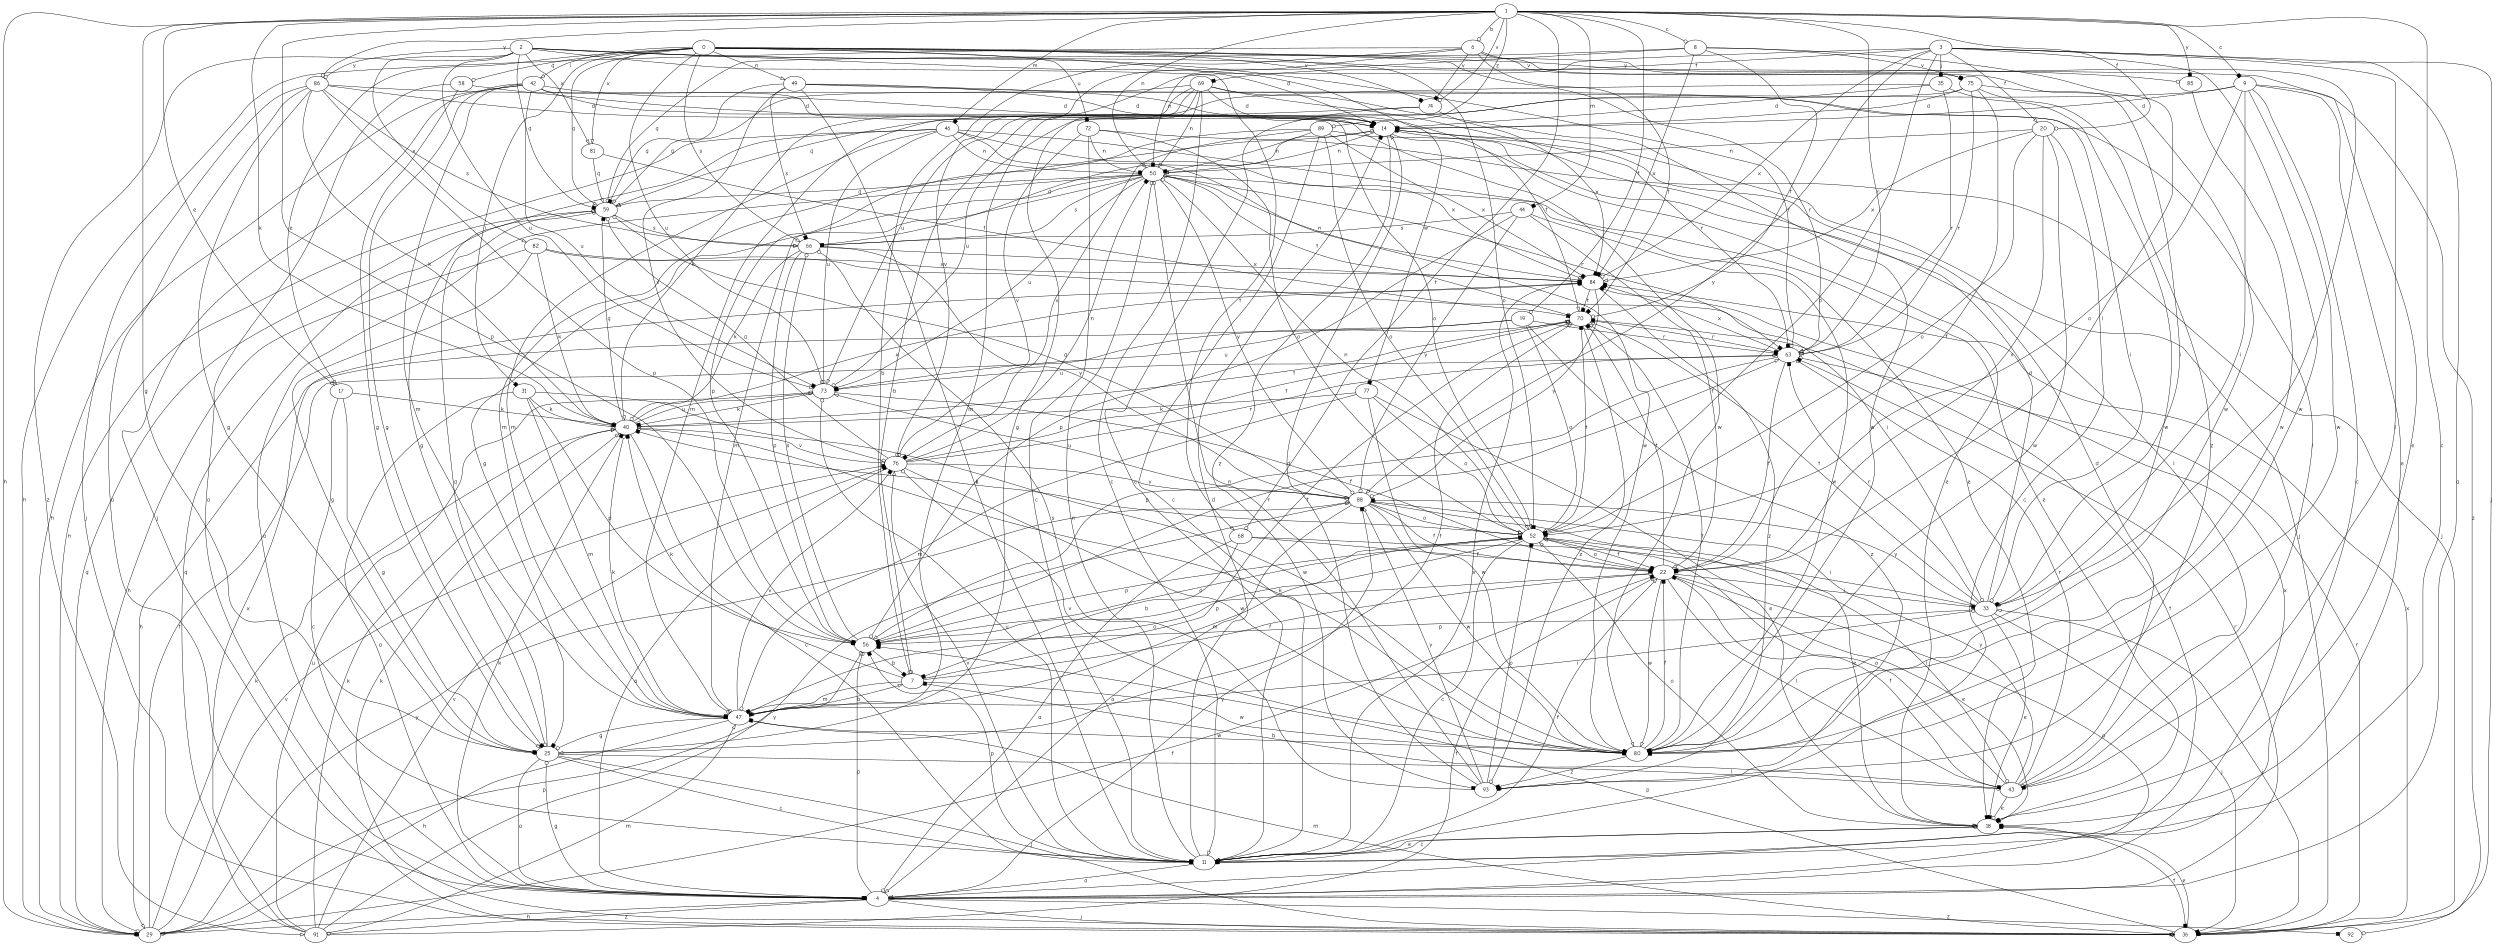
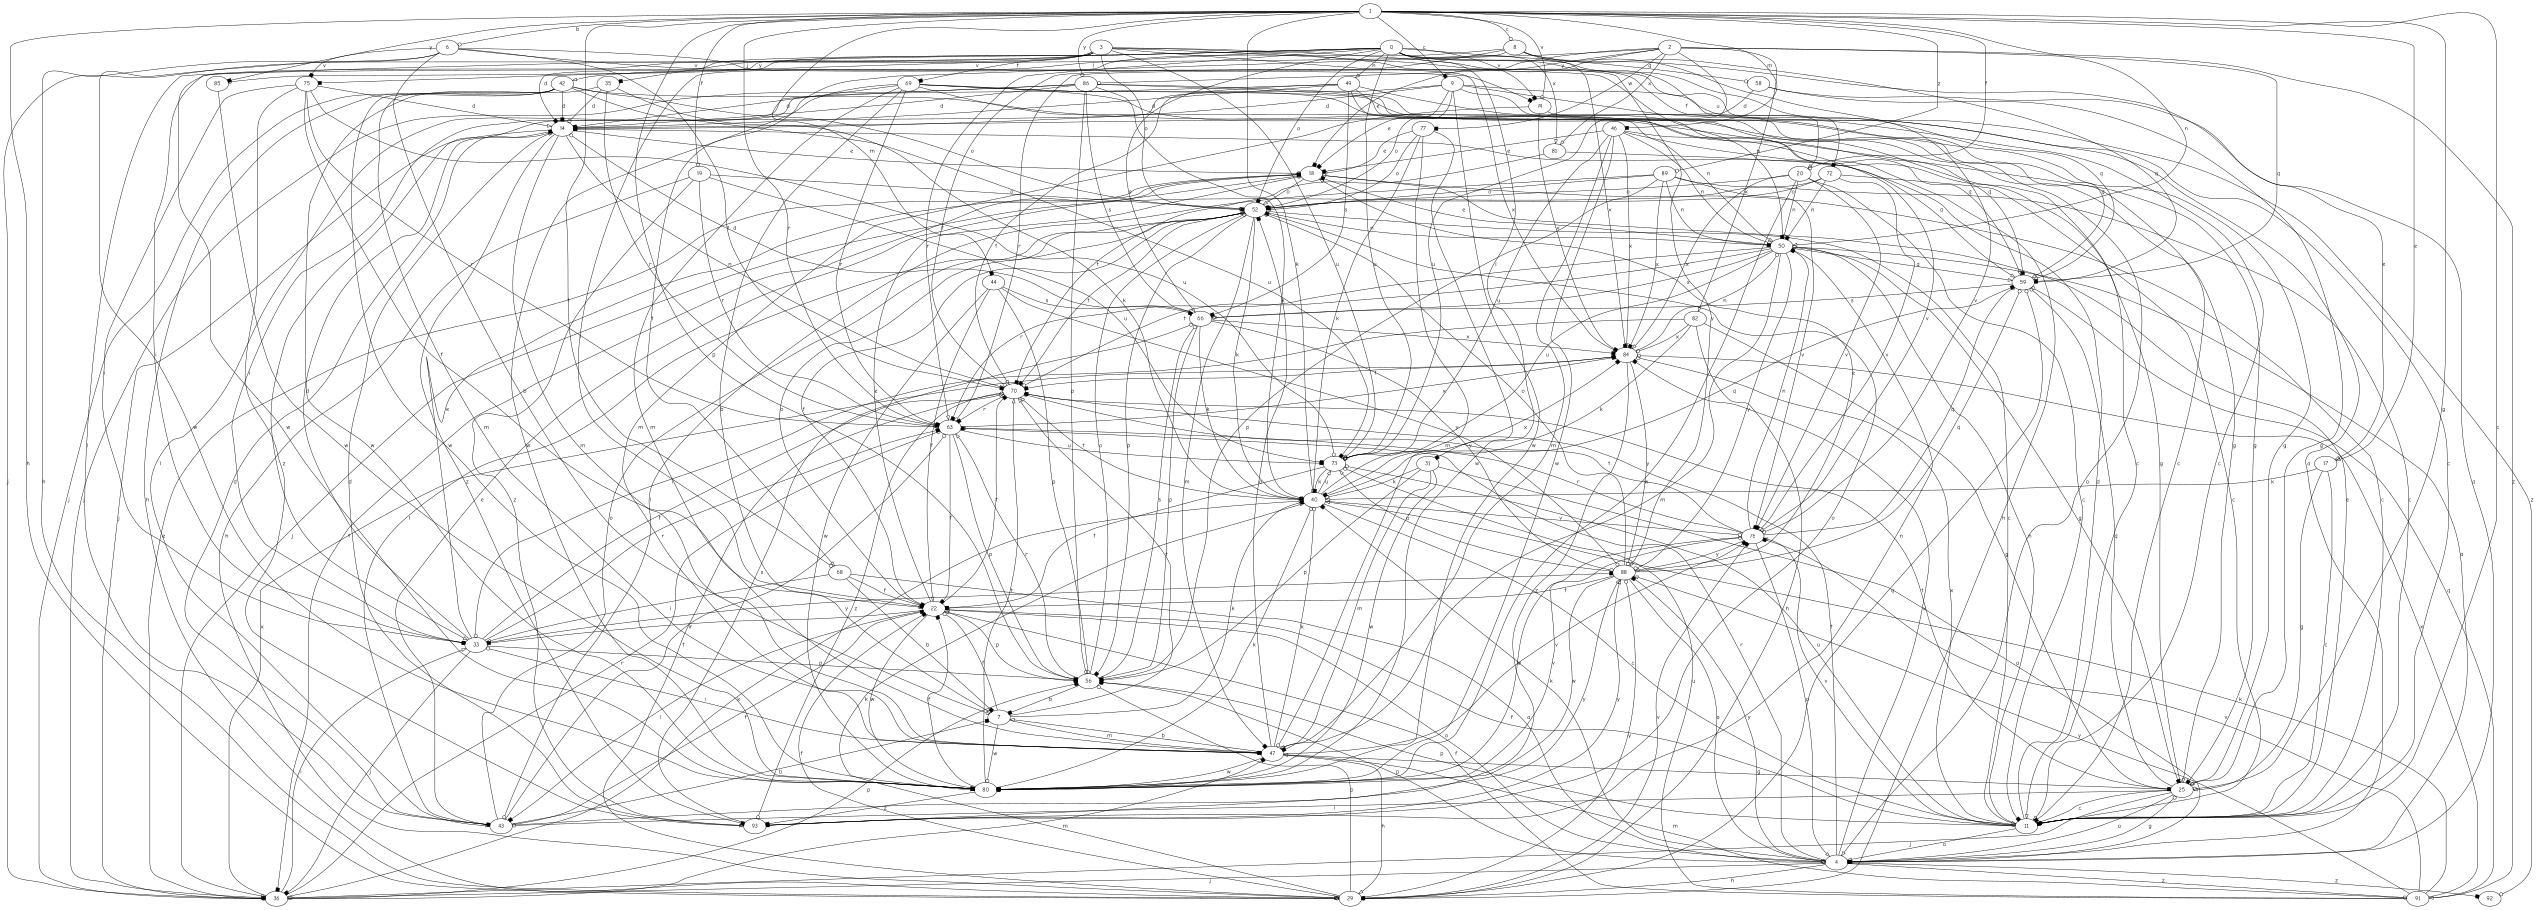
(1273, 160) -> (766, 287)
(1936, 412) -> (1848, 343)
(1188, 682) -> (1670, 456)
